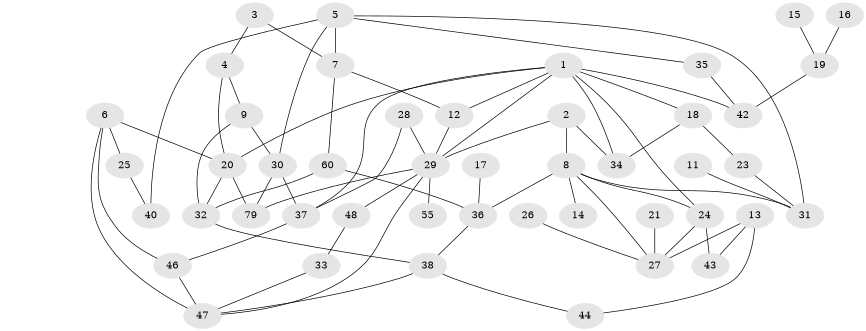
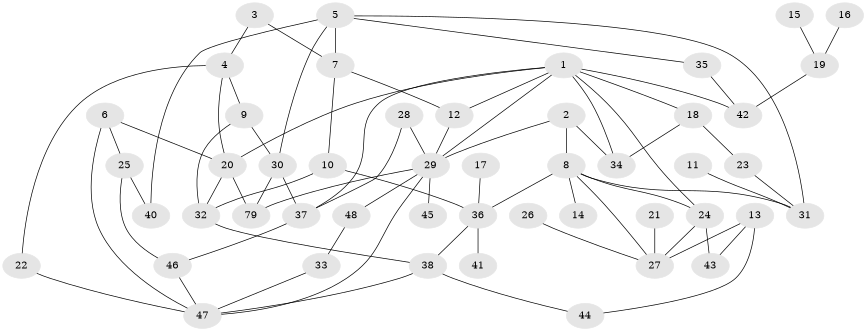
(328, 166) -> (328, 166)
(103, 205) -> (125, 225)
(428, 216) -> (428, 216)
none -> (22, 266)
none -> (478, 266)
